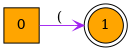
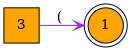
(22, 25) -> (22, 25)
